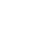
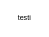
none -> (24, 18)
